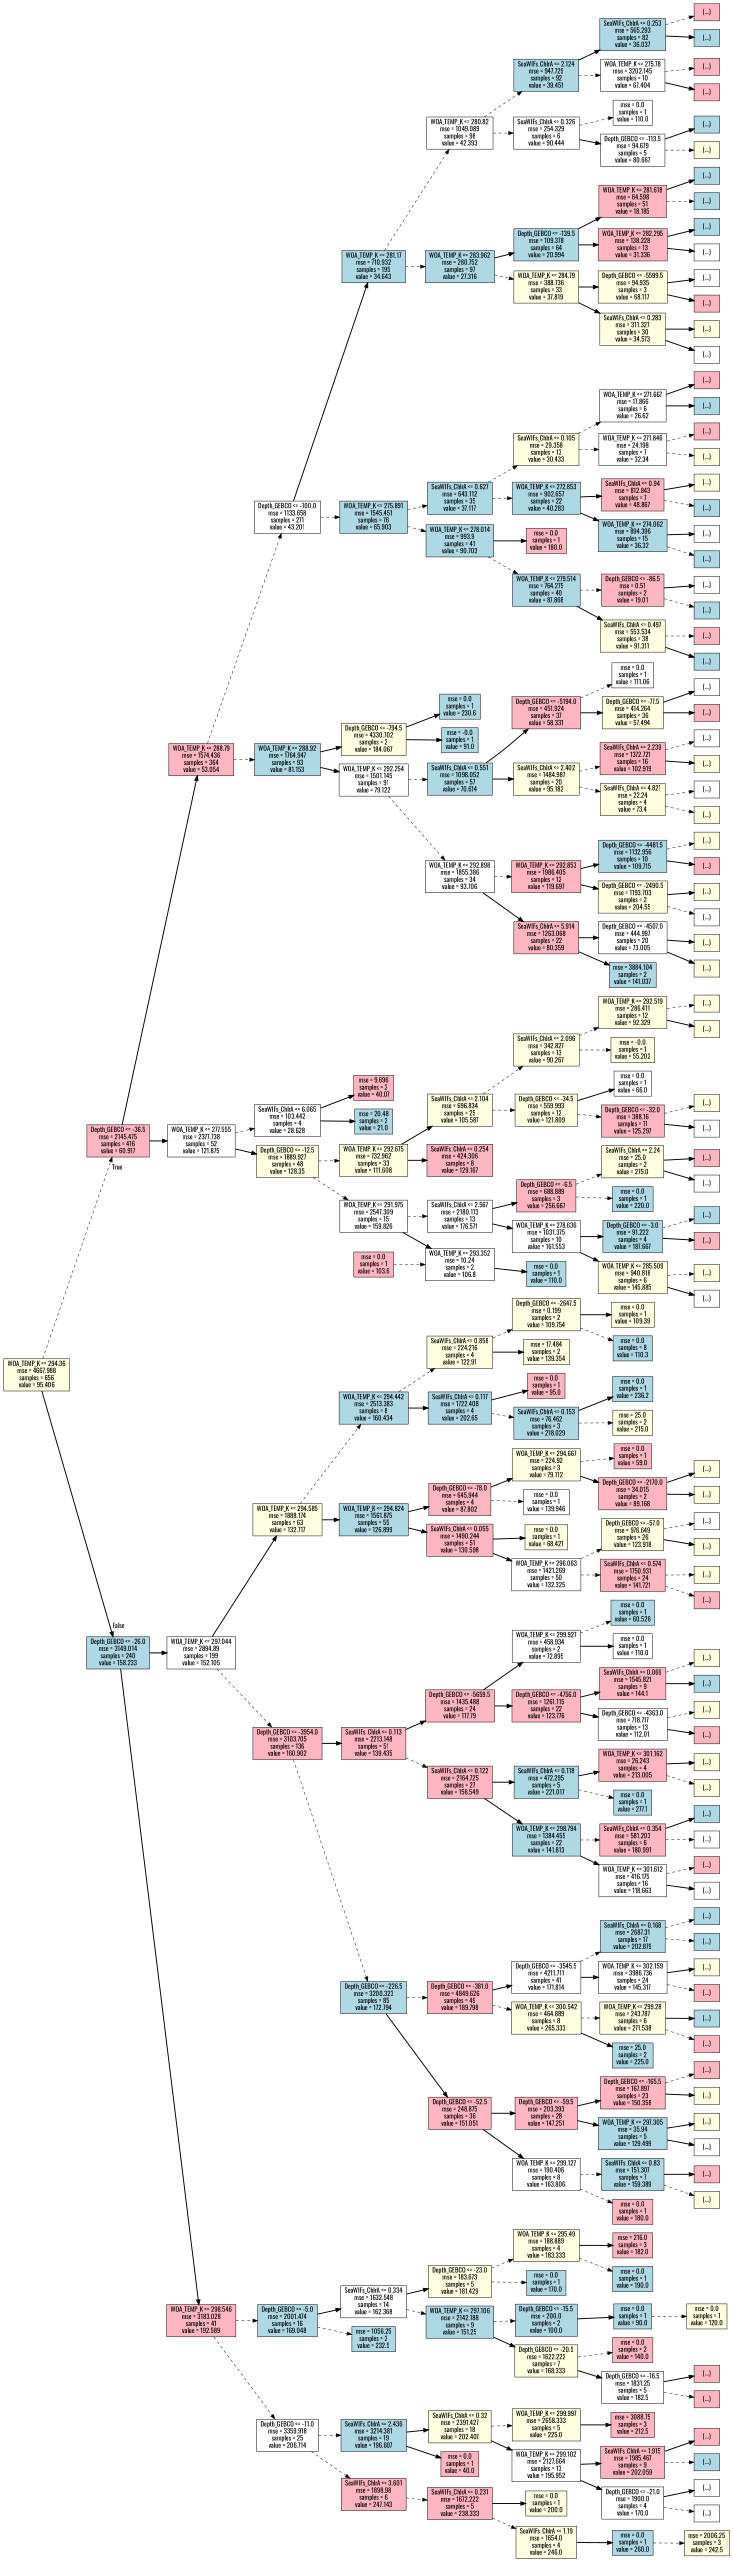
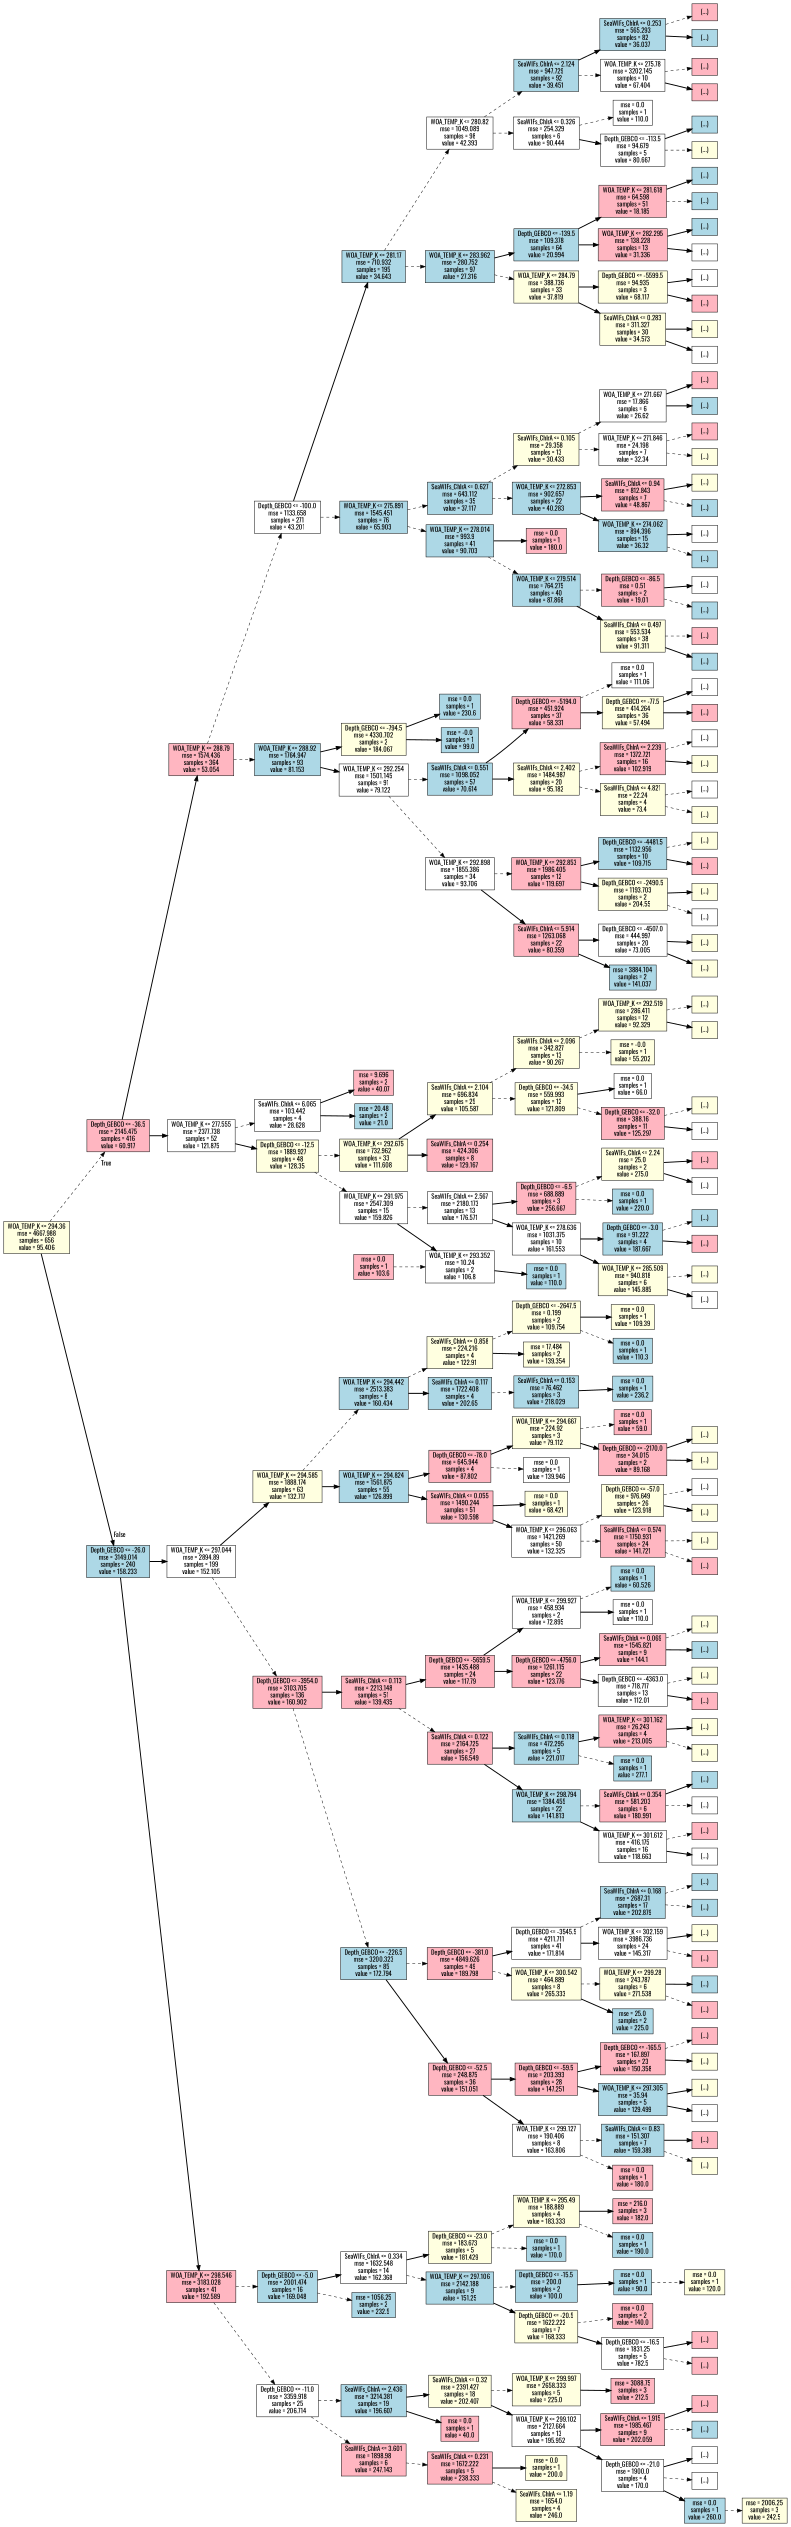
(460, 740) -> (460, 740)
(633, 1348) -> (633, 1351)
(546, 1386) -> none
(633, 1423) -> none
(633, 2387) -> (633, 2353)
(592, 2543) -> (672, 2495)
